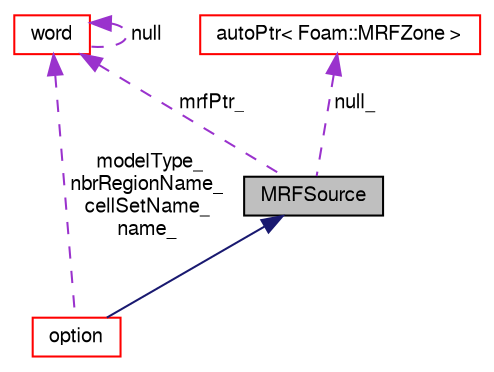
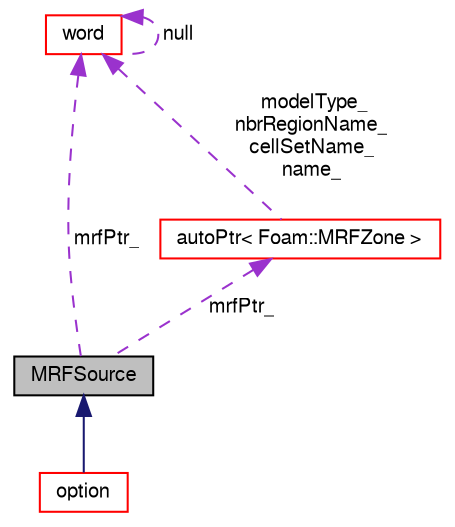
(353, 103) -> (240, 307)
(65, 196) -> (200, 144)
